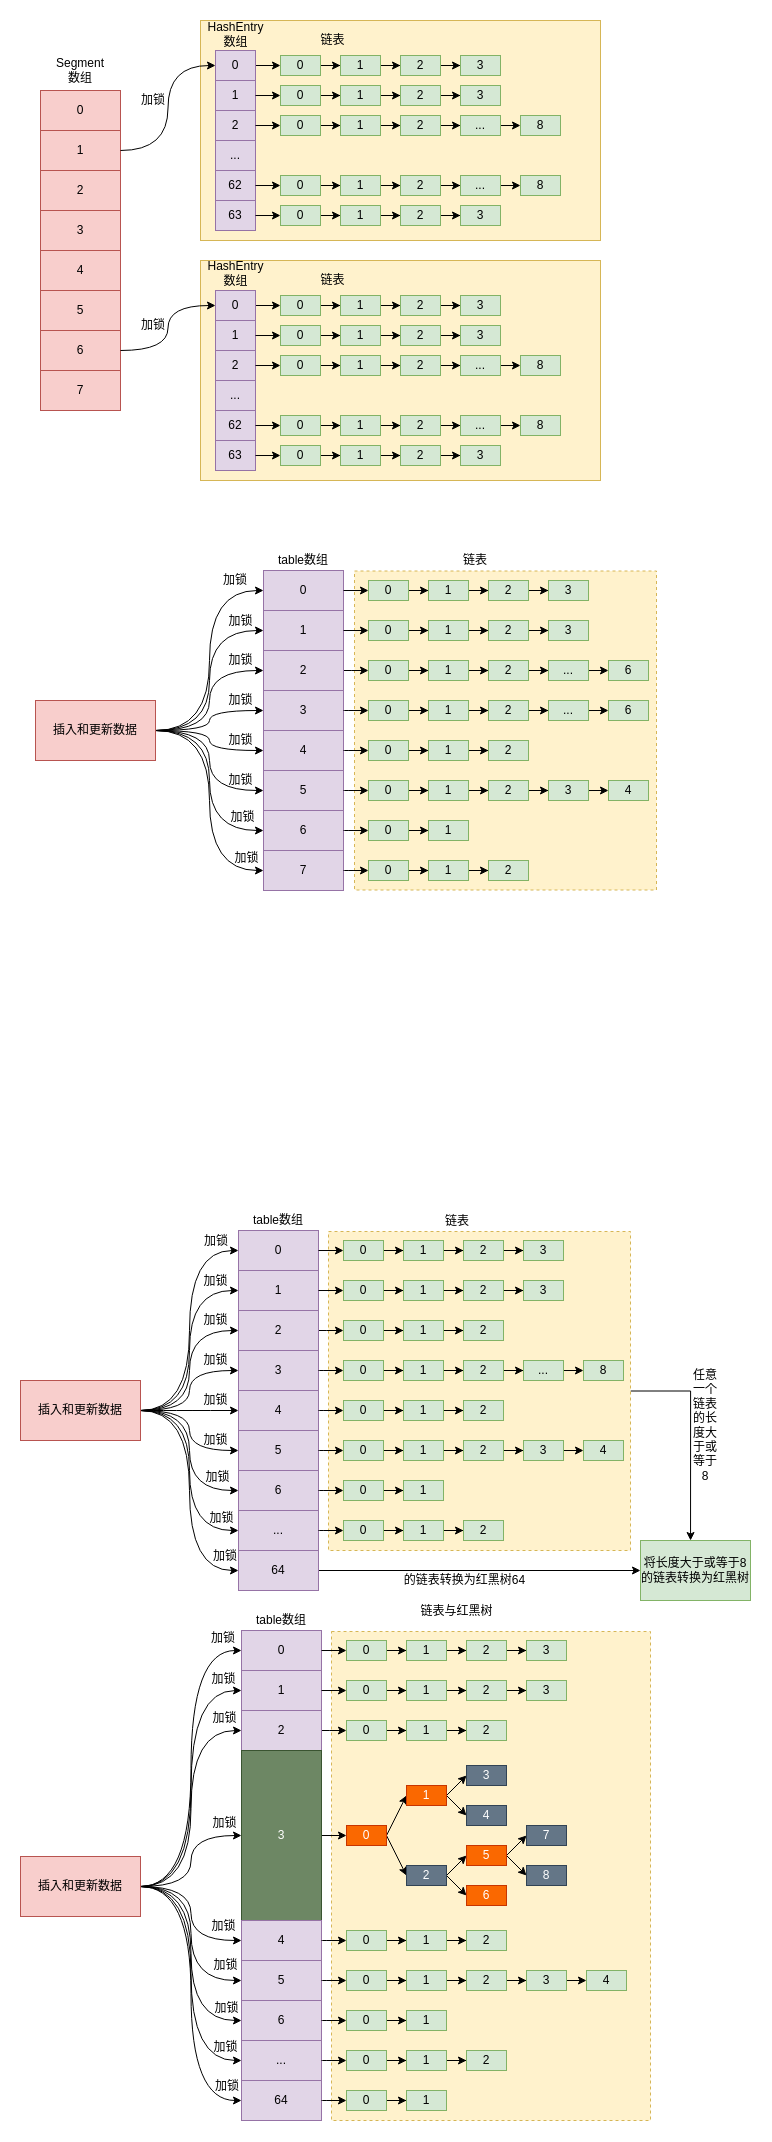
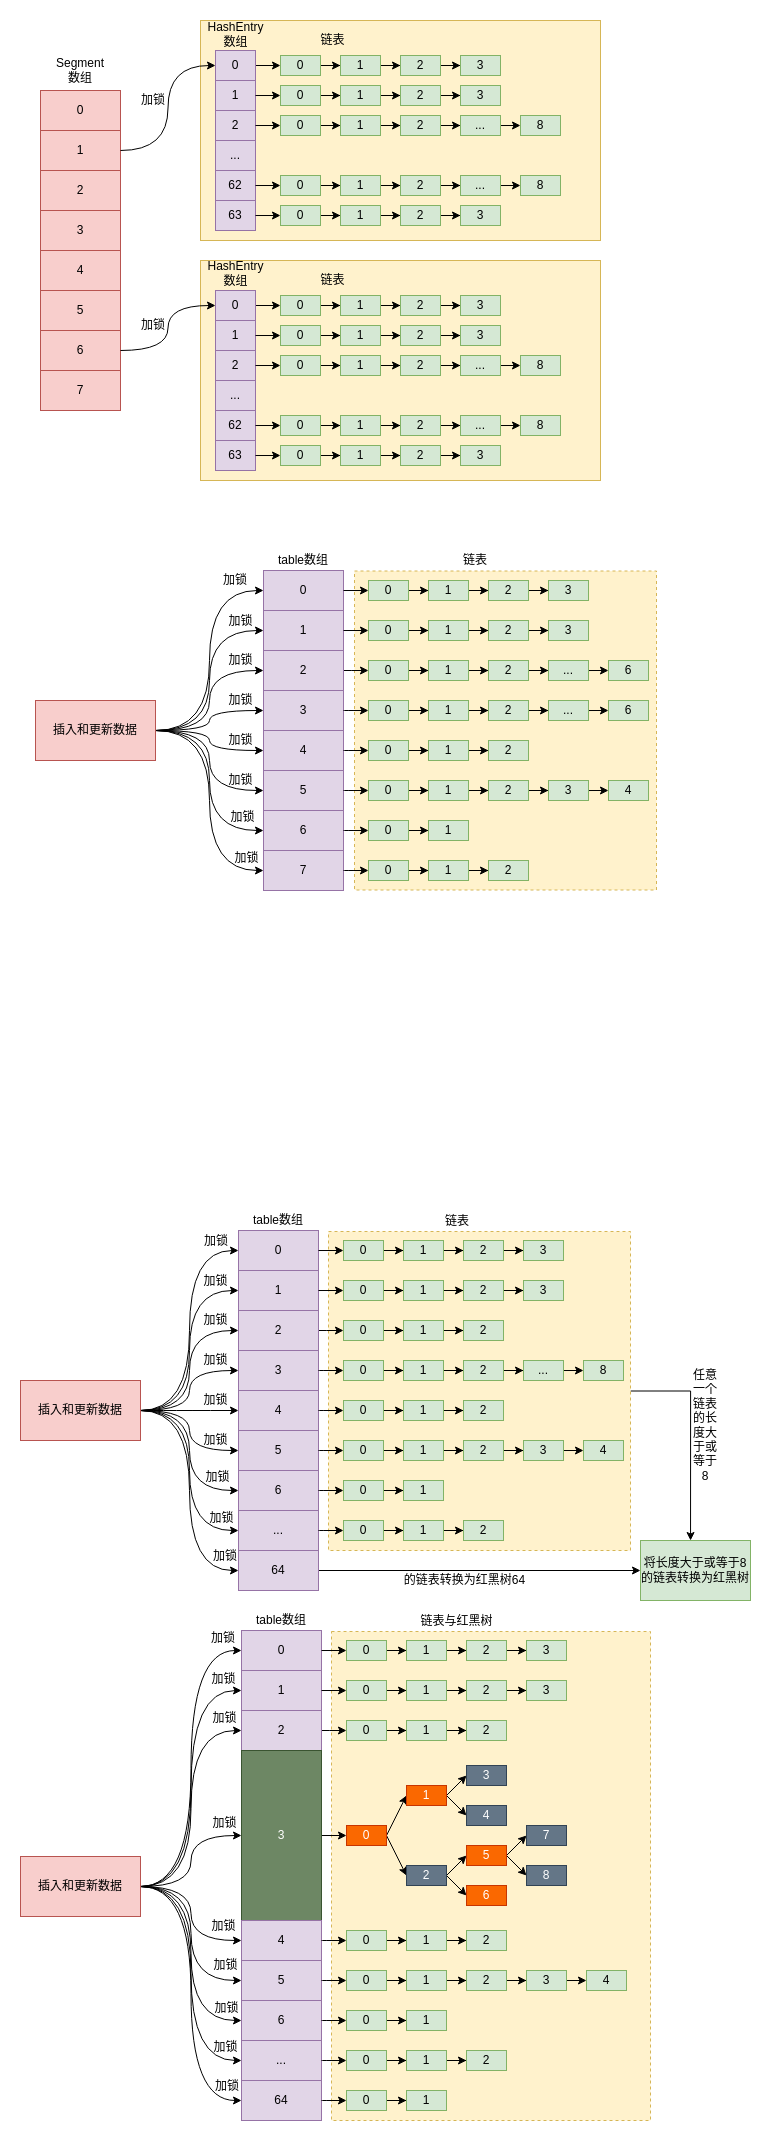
(457, 1612) -> (457, 1622)
